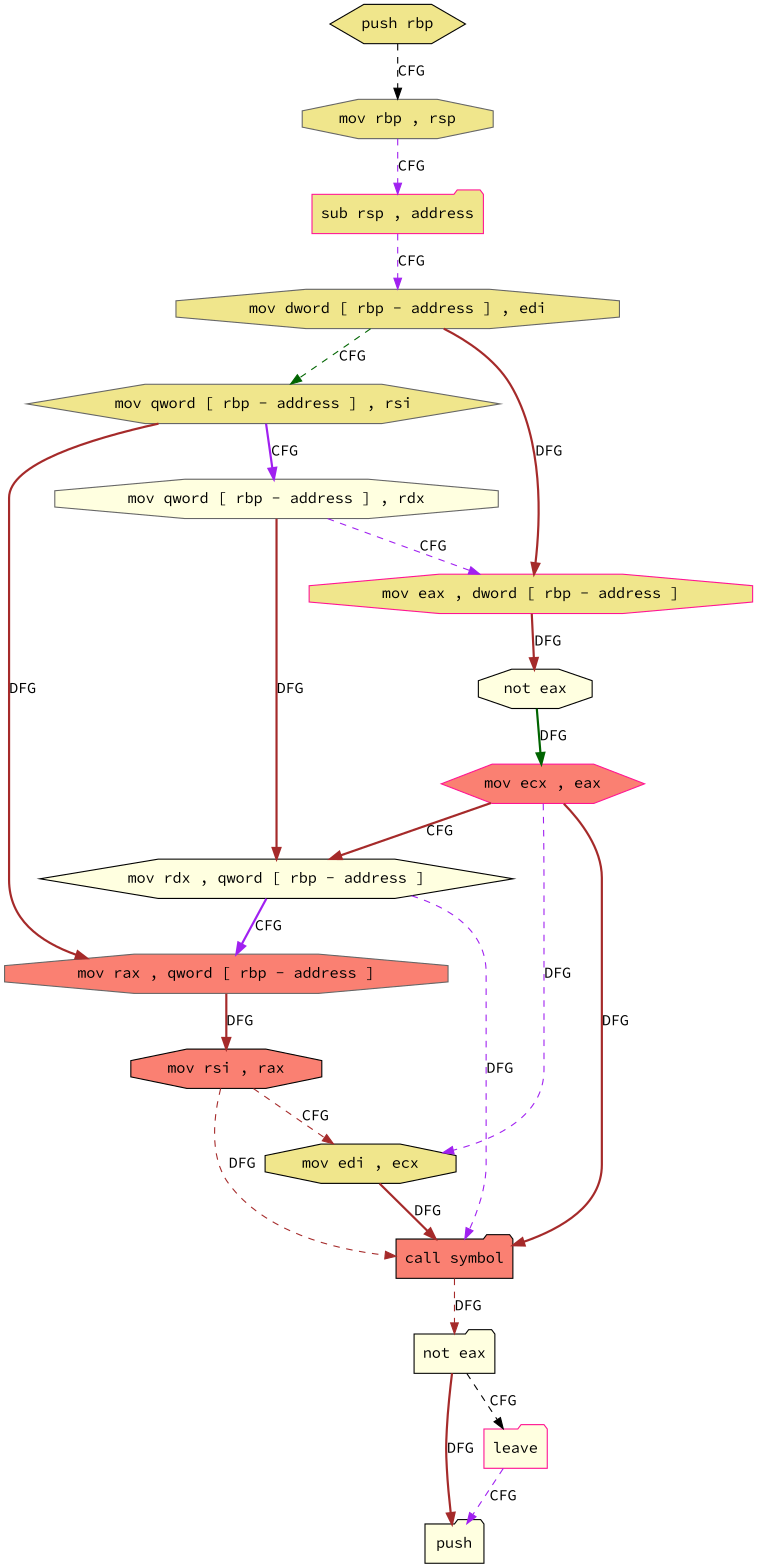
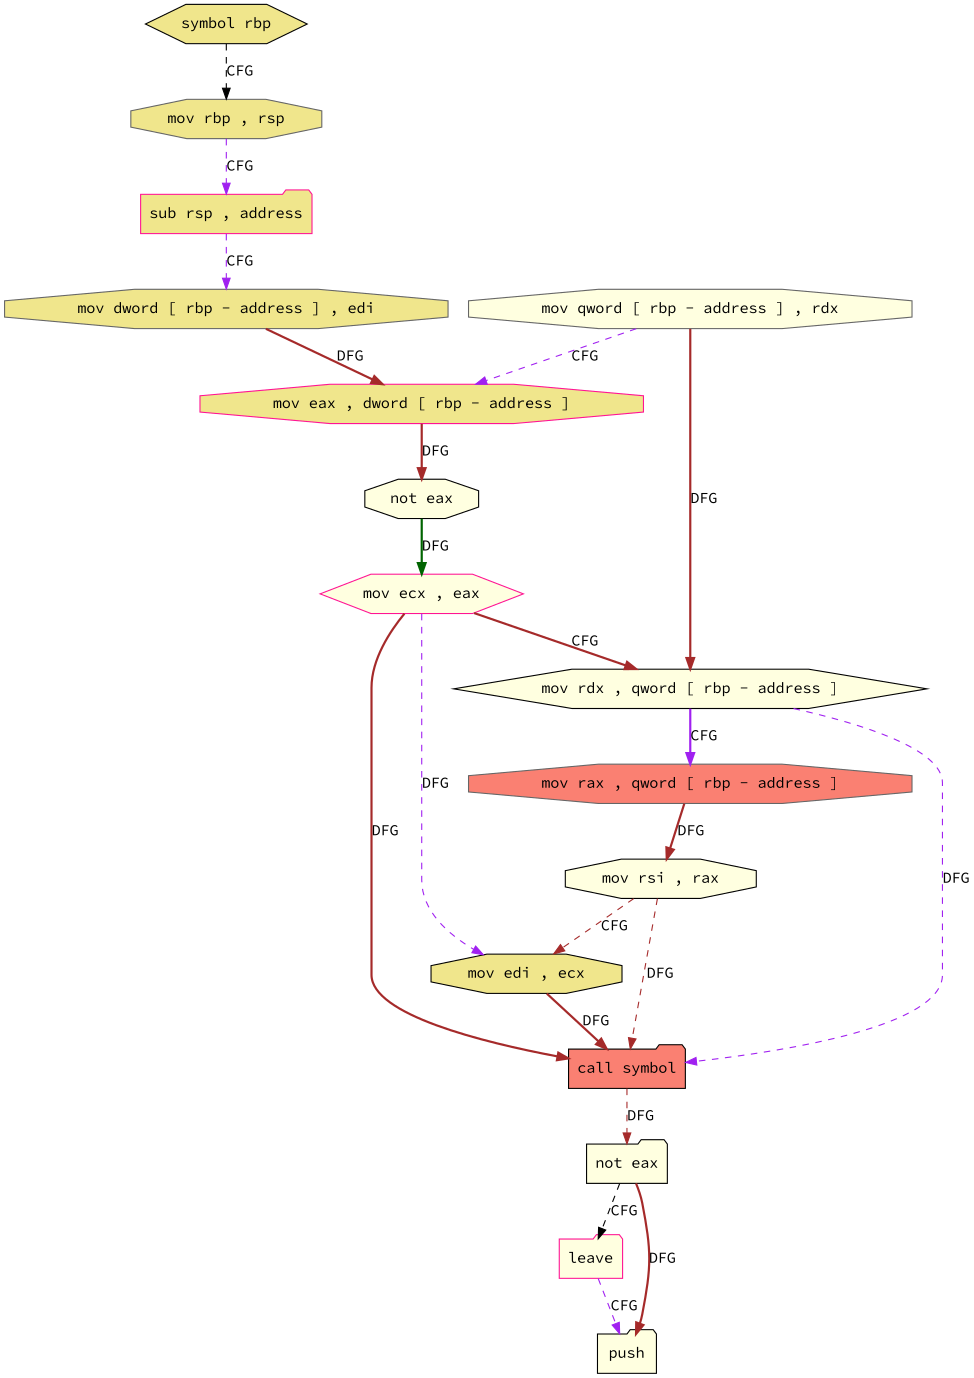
(398, 24) -> (226, 24)
(263, 404) -> none
(543, 784) -> (422, 594)
(226, 1069) -> (661, 879)
